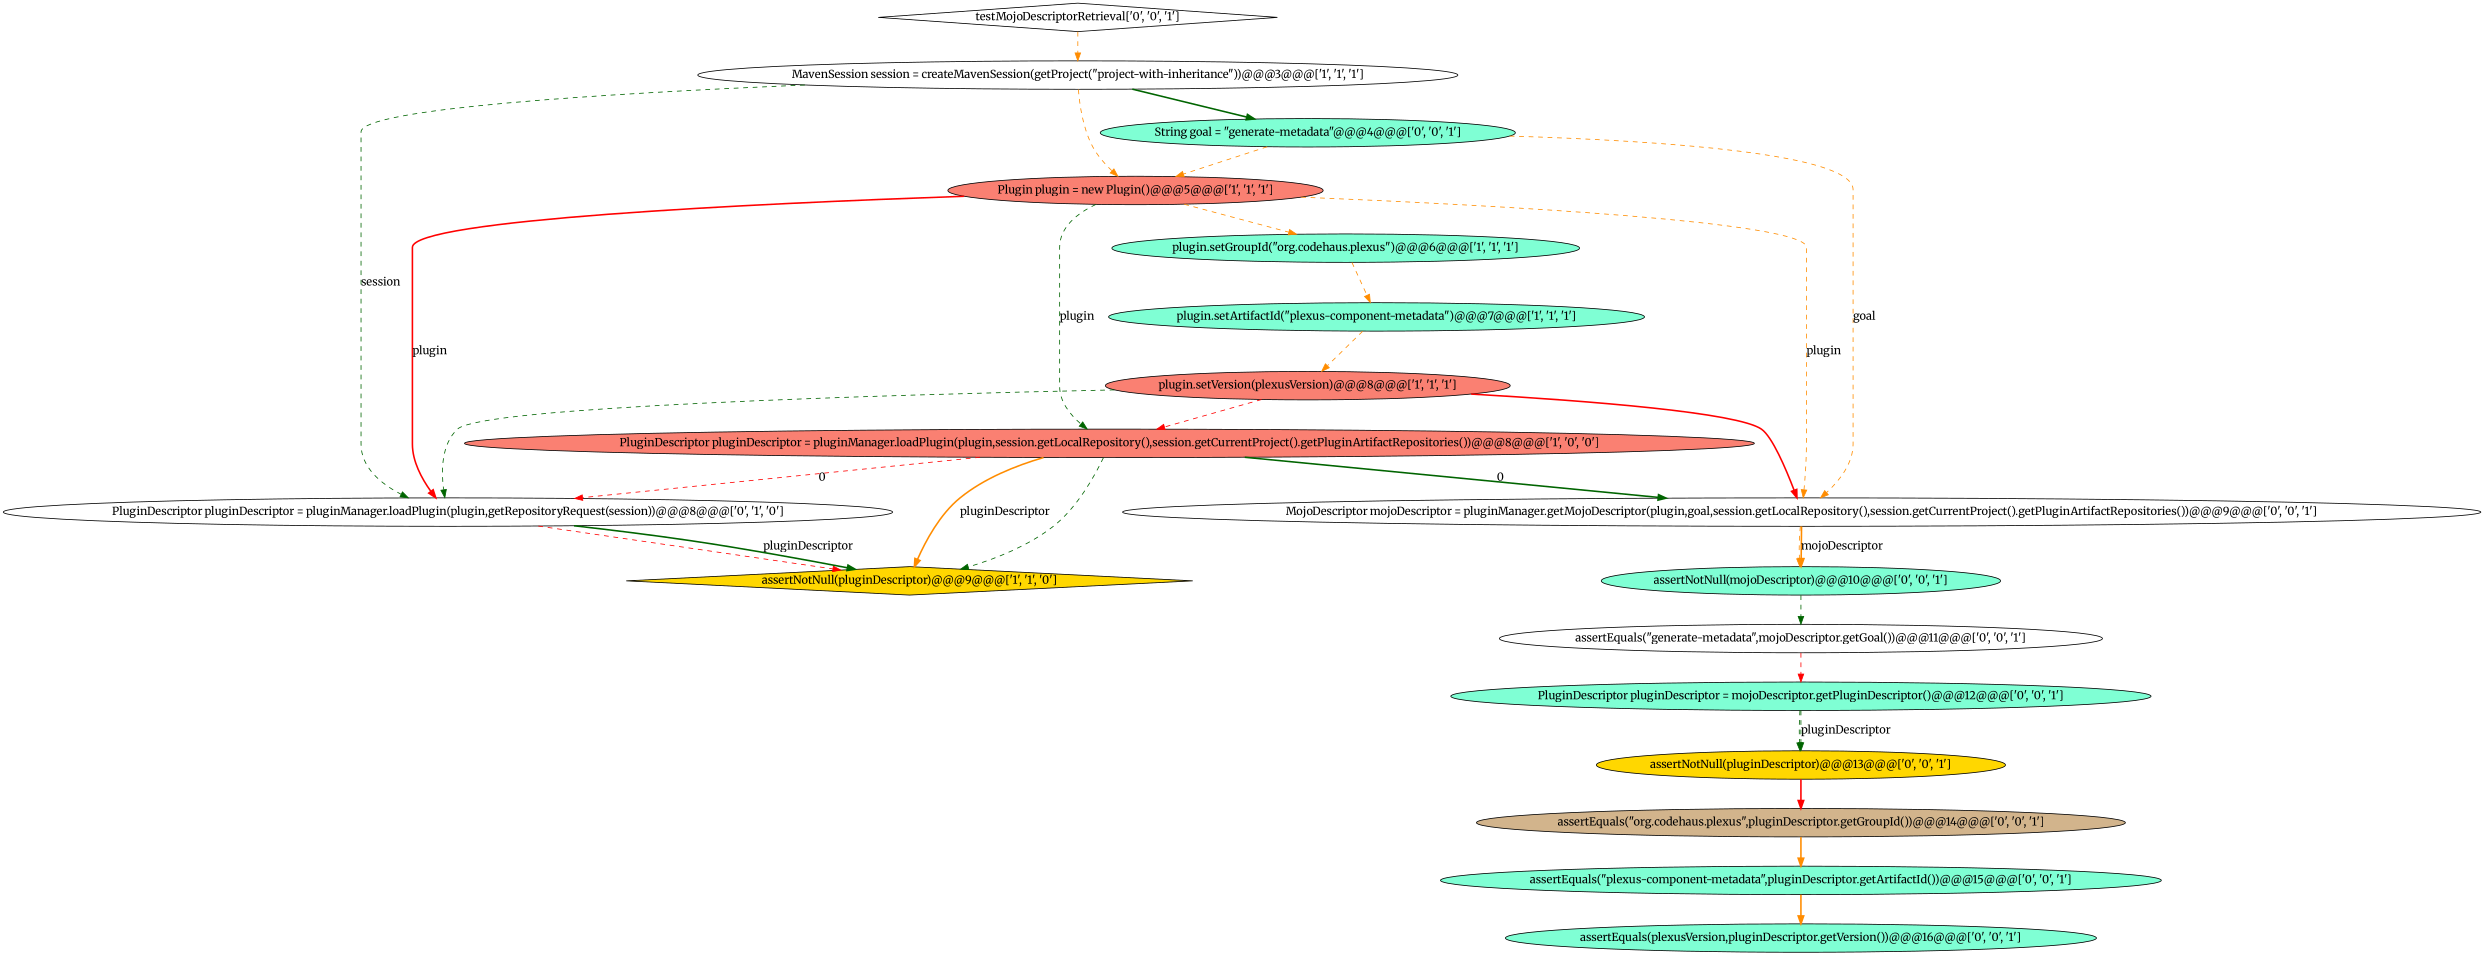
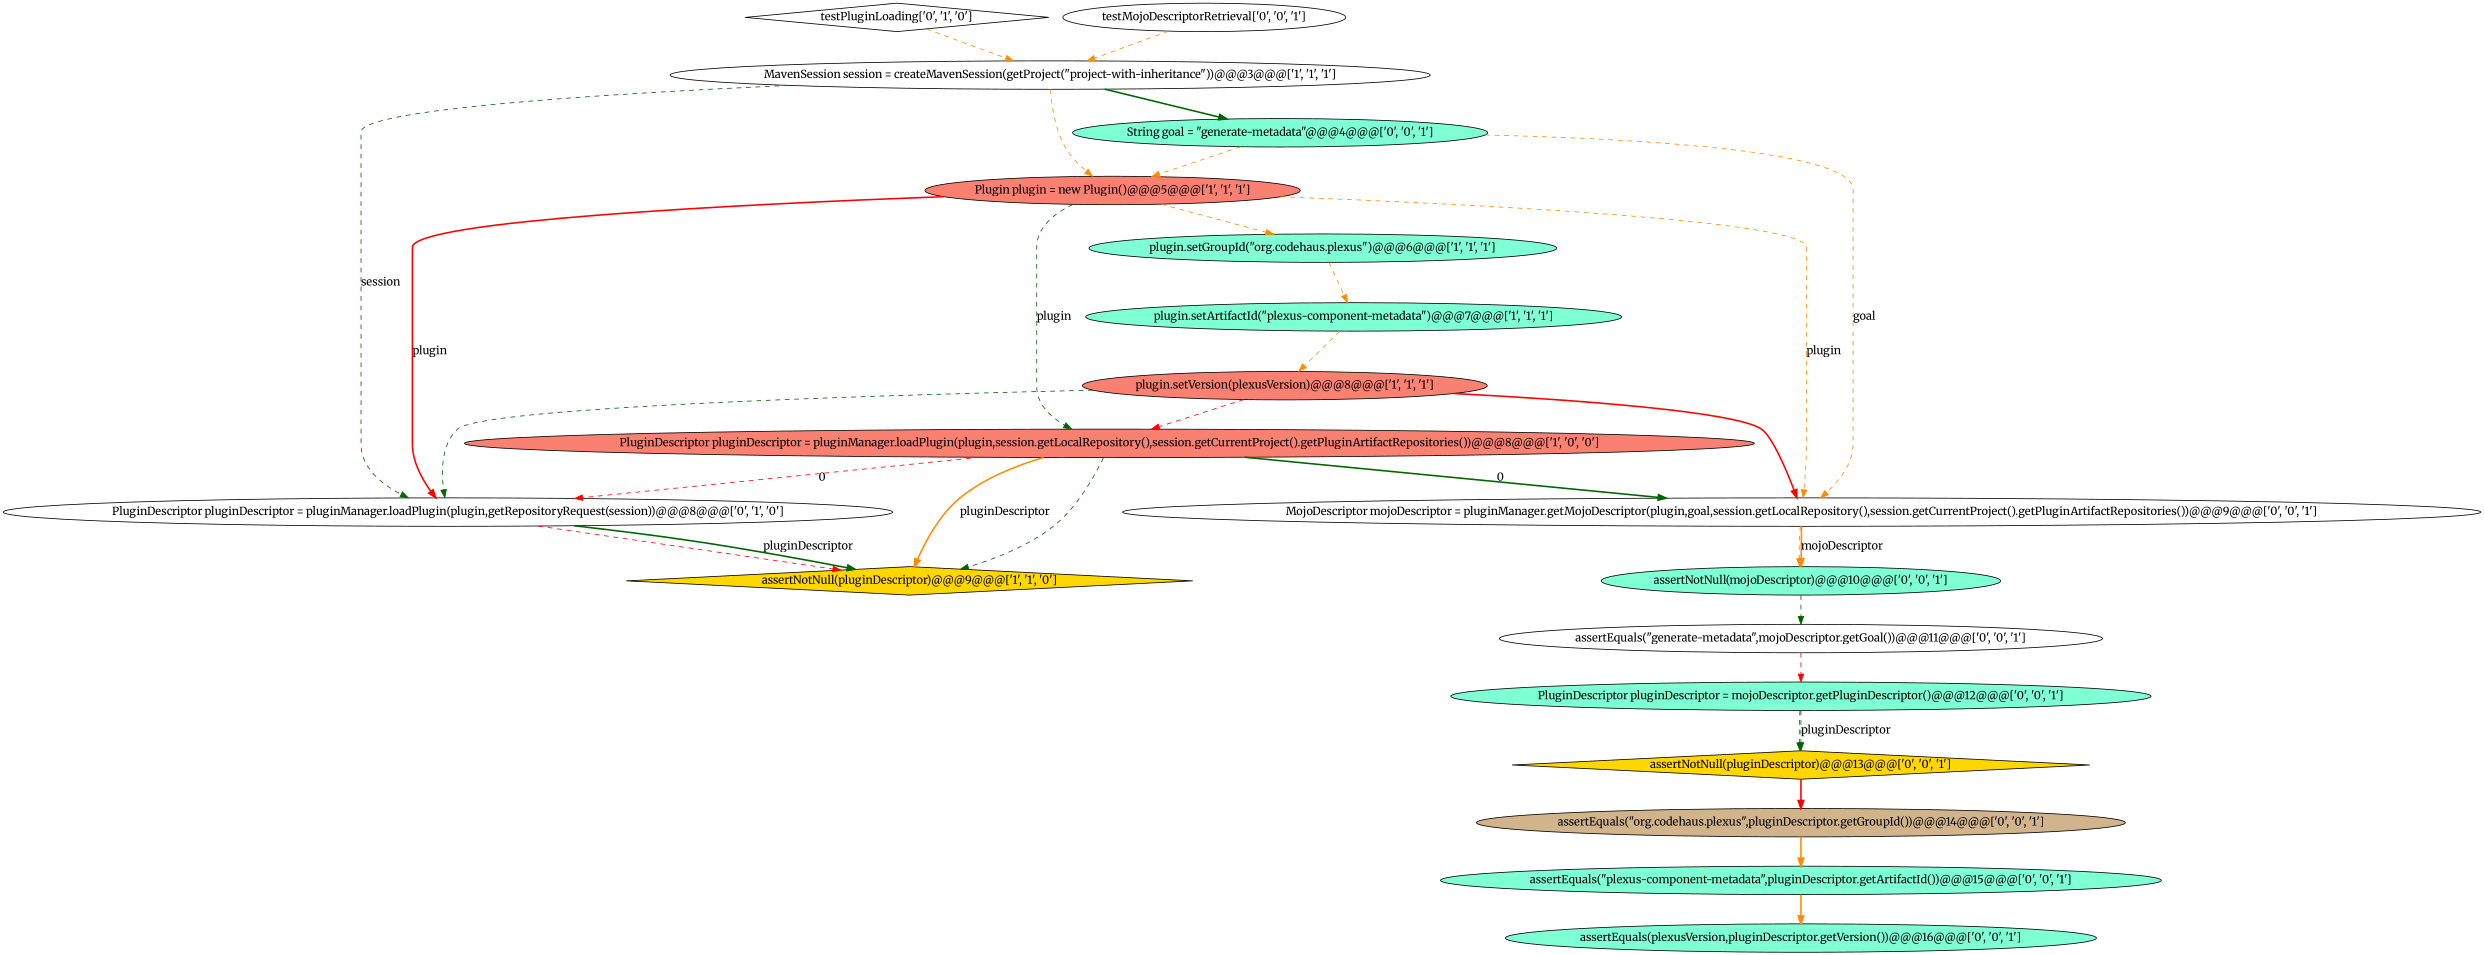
none -> (897, 17)
(1078, 17) -> (1204, 17)
(1801, 765) -> (1801, 765)
